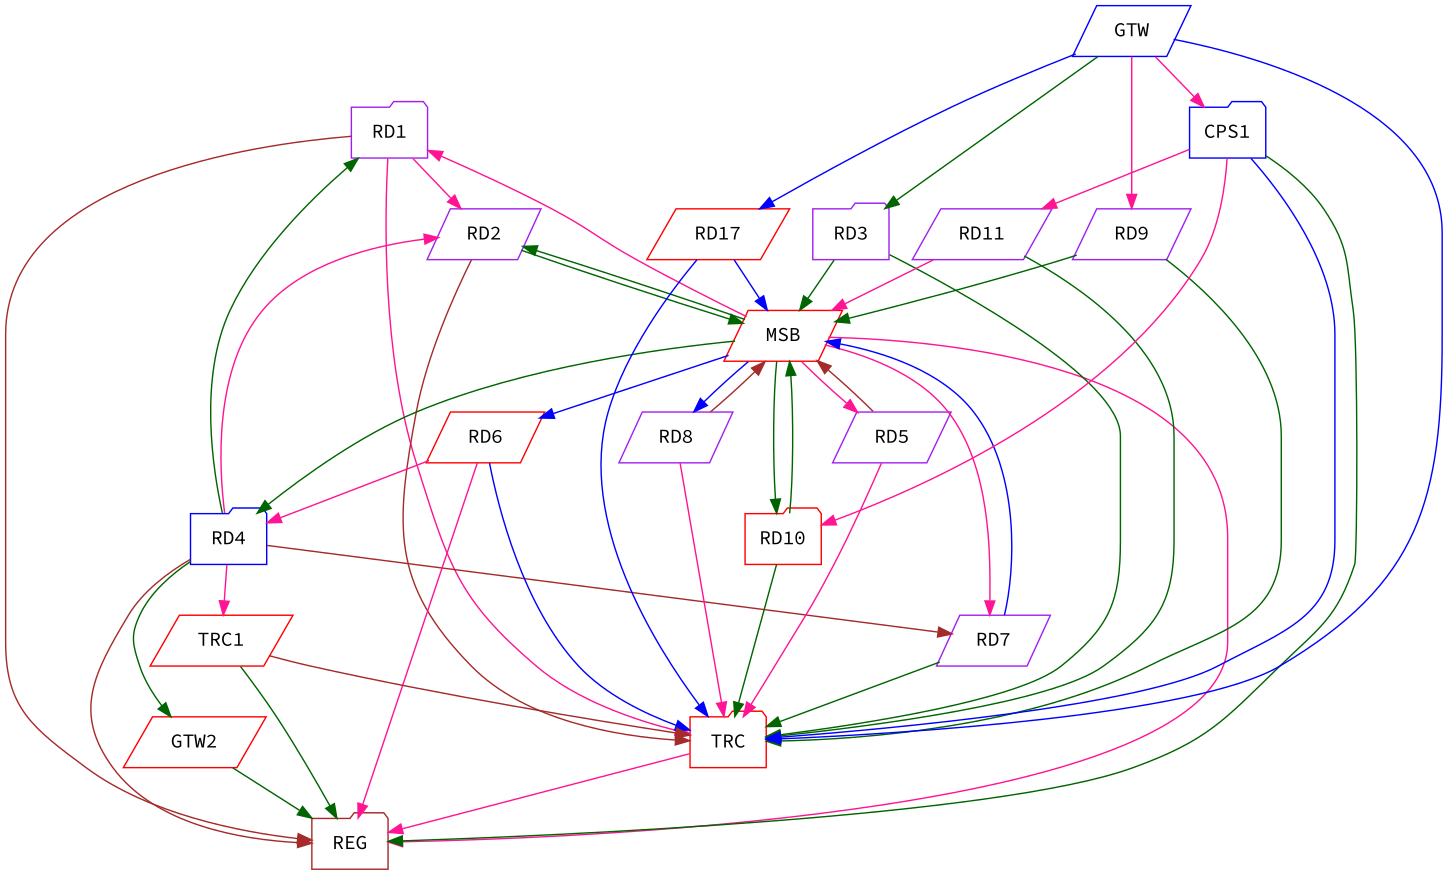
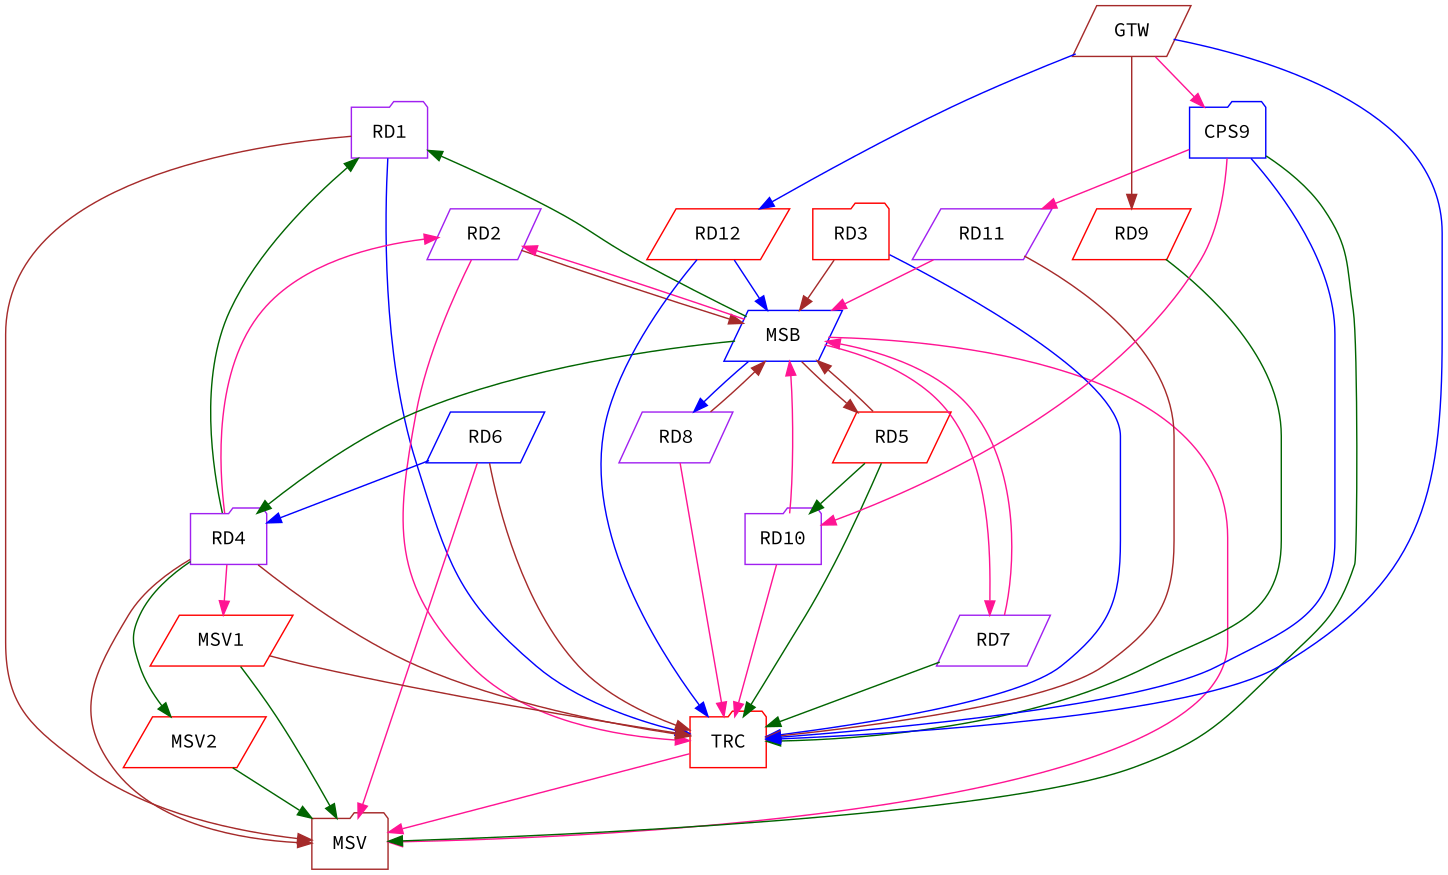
(1132, 31) -> (1132, 31)
(1132, 125) -> (1132, 125)
(997, 128) -> none
(1228, 133) -> (1228, 133)
(432, 178) -> none
(595, 234) -> (595, 234)
(718, 234) -> (718, 234)
(851, 234) -> (851, 234)
(1132, 234) -> (1132, 234)
(821, 279) -> (821, 279)
(641, 284) -> (641, 284)
(625, 285) -> (625, 285)
(969, 287) -> none
(783, 336) -> (783, 336)
(824, 383) -> (824, 383)
(641, 384) -> none
(774, 430) -> (843, 483)
(485, 437) -> (485, 437)
(892, 437) -> (892, 437)
(989, 437) -> (989, 437)
(793, 445) -> (793, 445)
(355, 489) -> (355, 489)
(430, 505) -> (430, 505)
(229, 539) -> (229, 539)
(783, 539) -> (783, 539)
(1120, 556) -> (1120, 556)
(412, 577) -> (412, 577)
(822, 587) -> (822, 587)
(602, 589) -> (454, 680)
(1162, 606) -> (1162, 606)
(547, 622) -> (547, 622)
(758, 634) -> (758, 634)
(222, 641) -> (222, 641)
(195, 742) -> (195, 742)
(350, 844) -> (350, 844)
